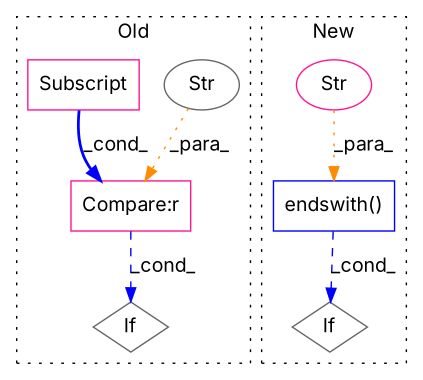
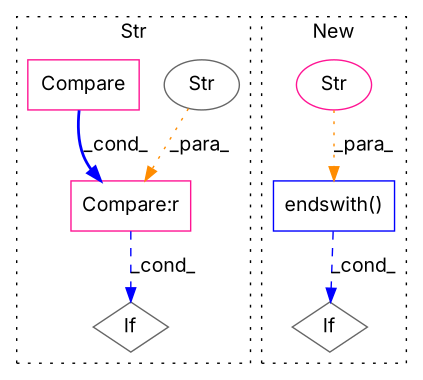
(134, 33) -> (134, 33)
(84, 85) -> (84, 85)
